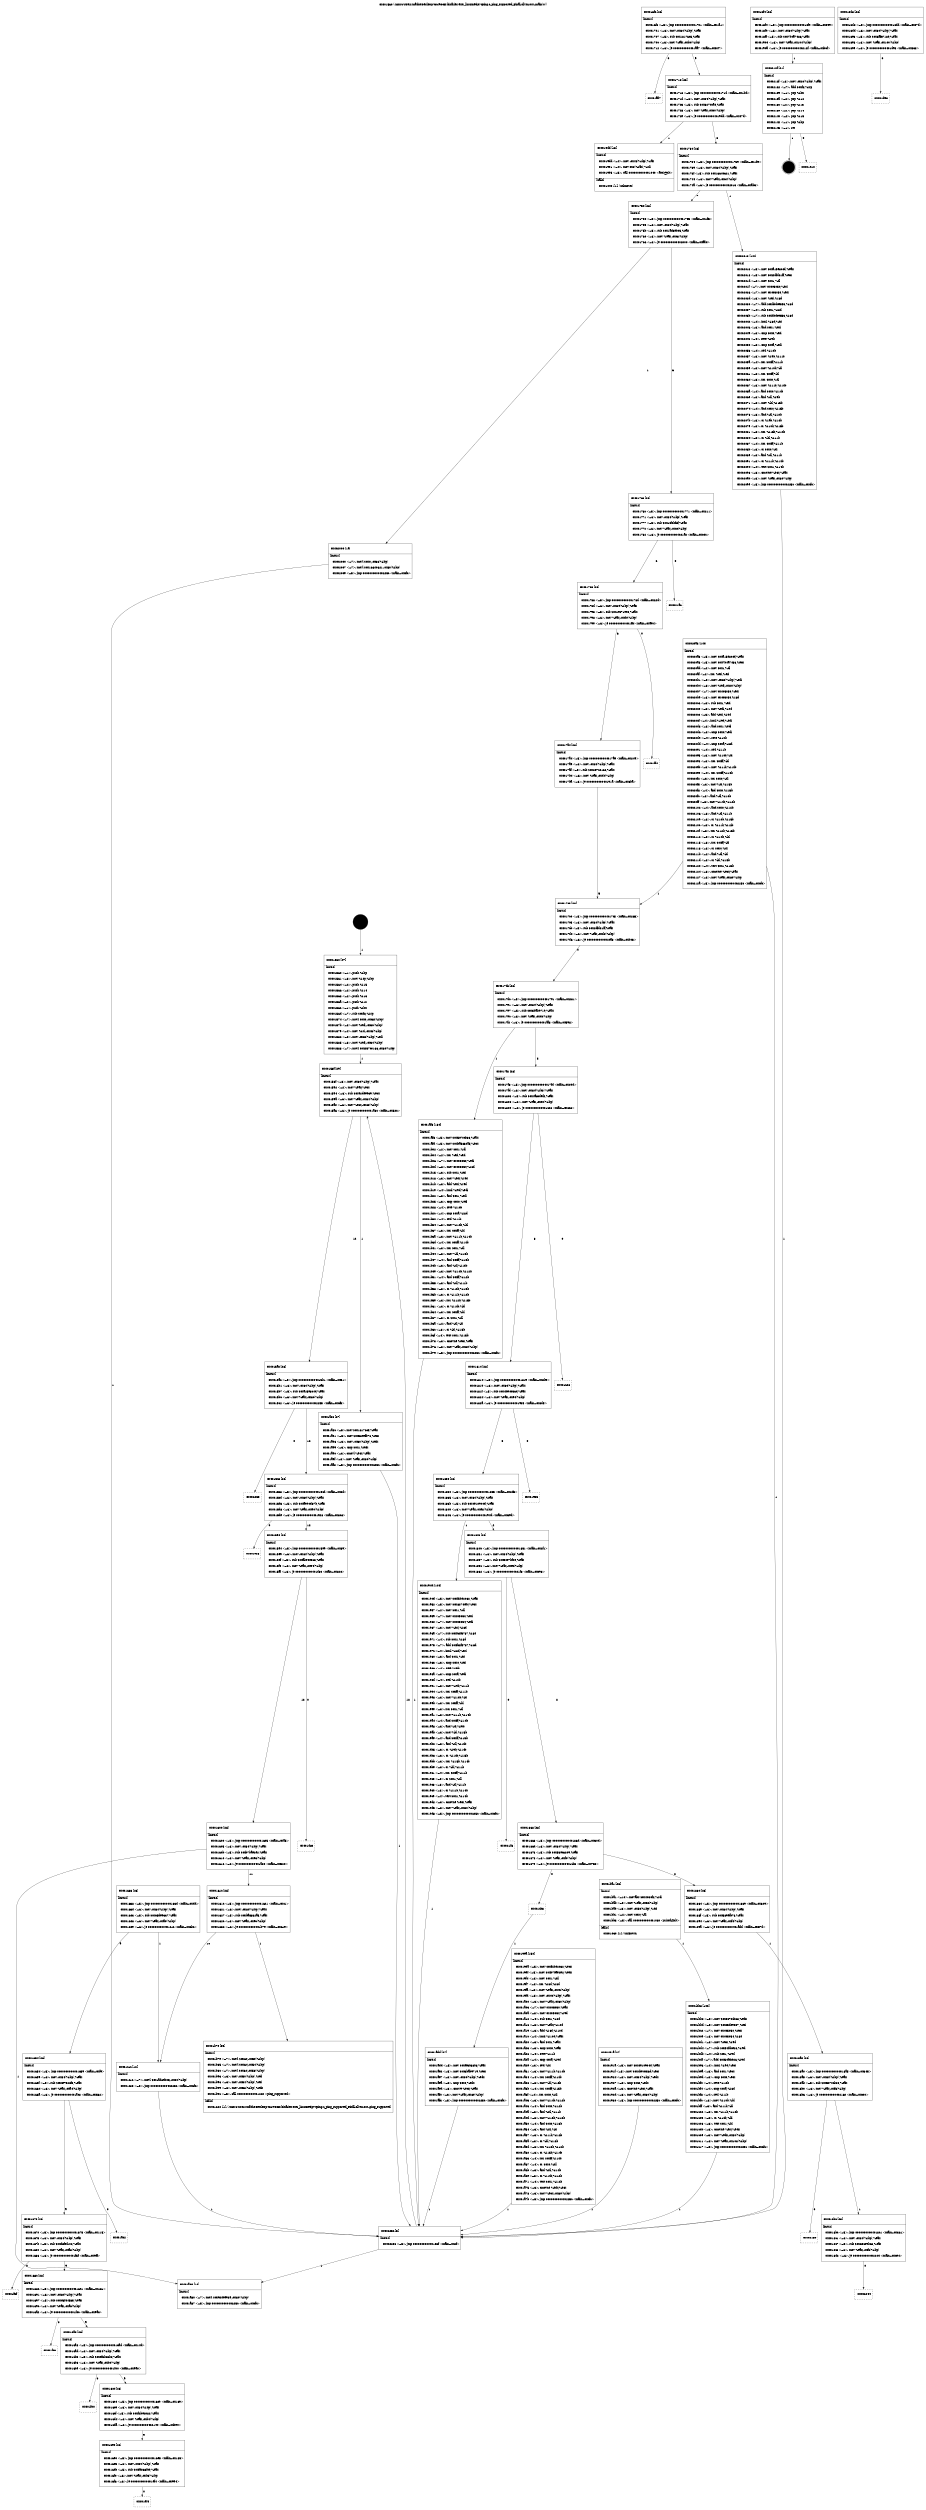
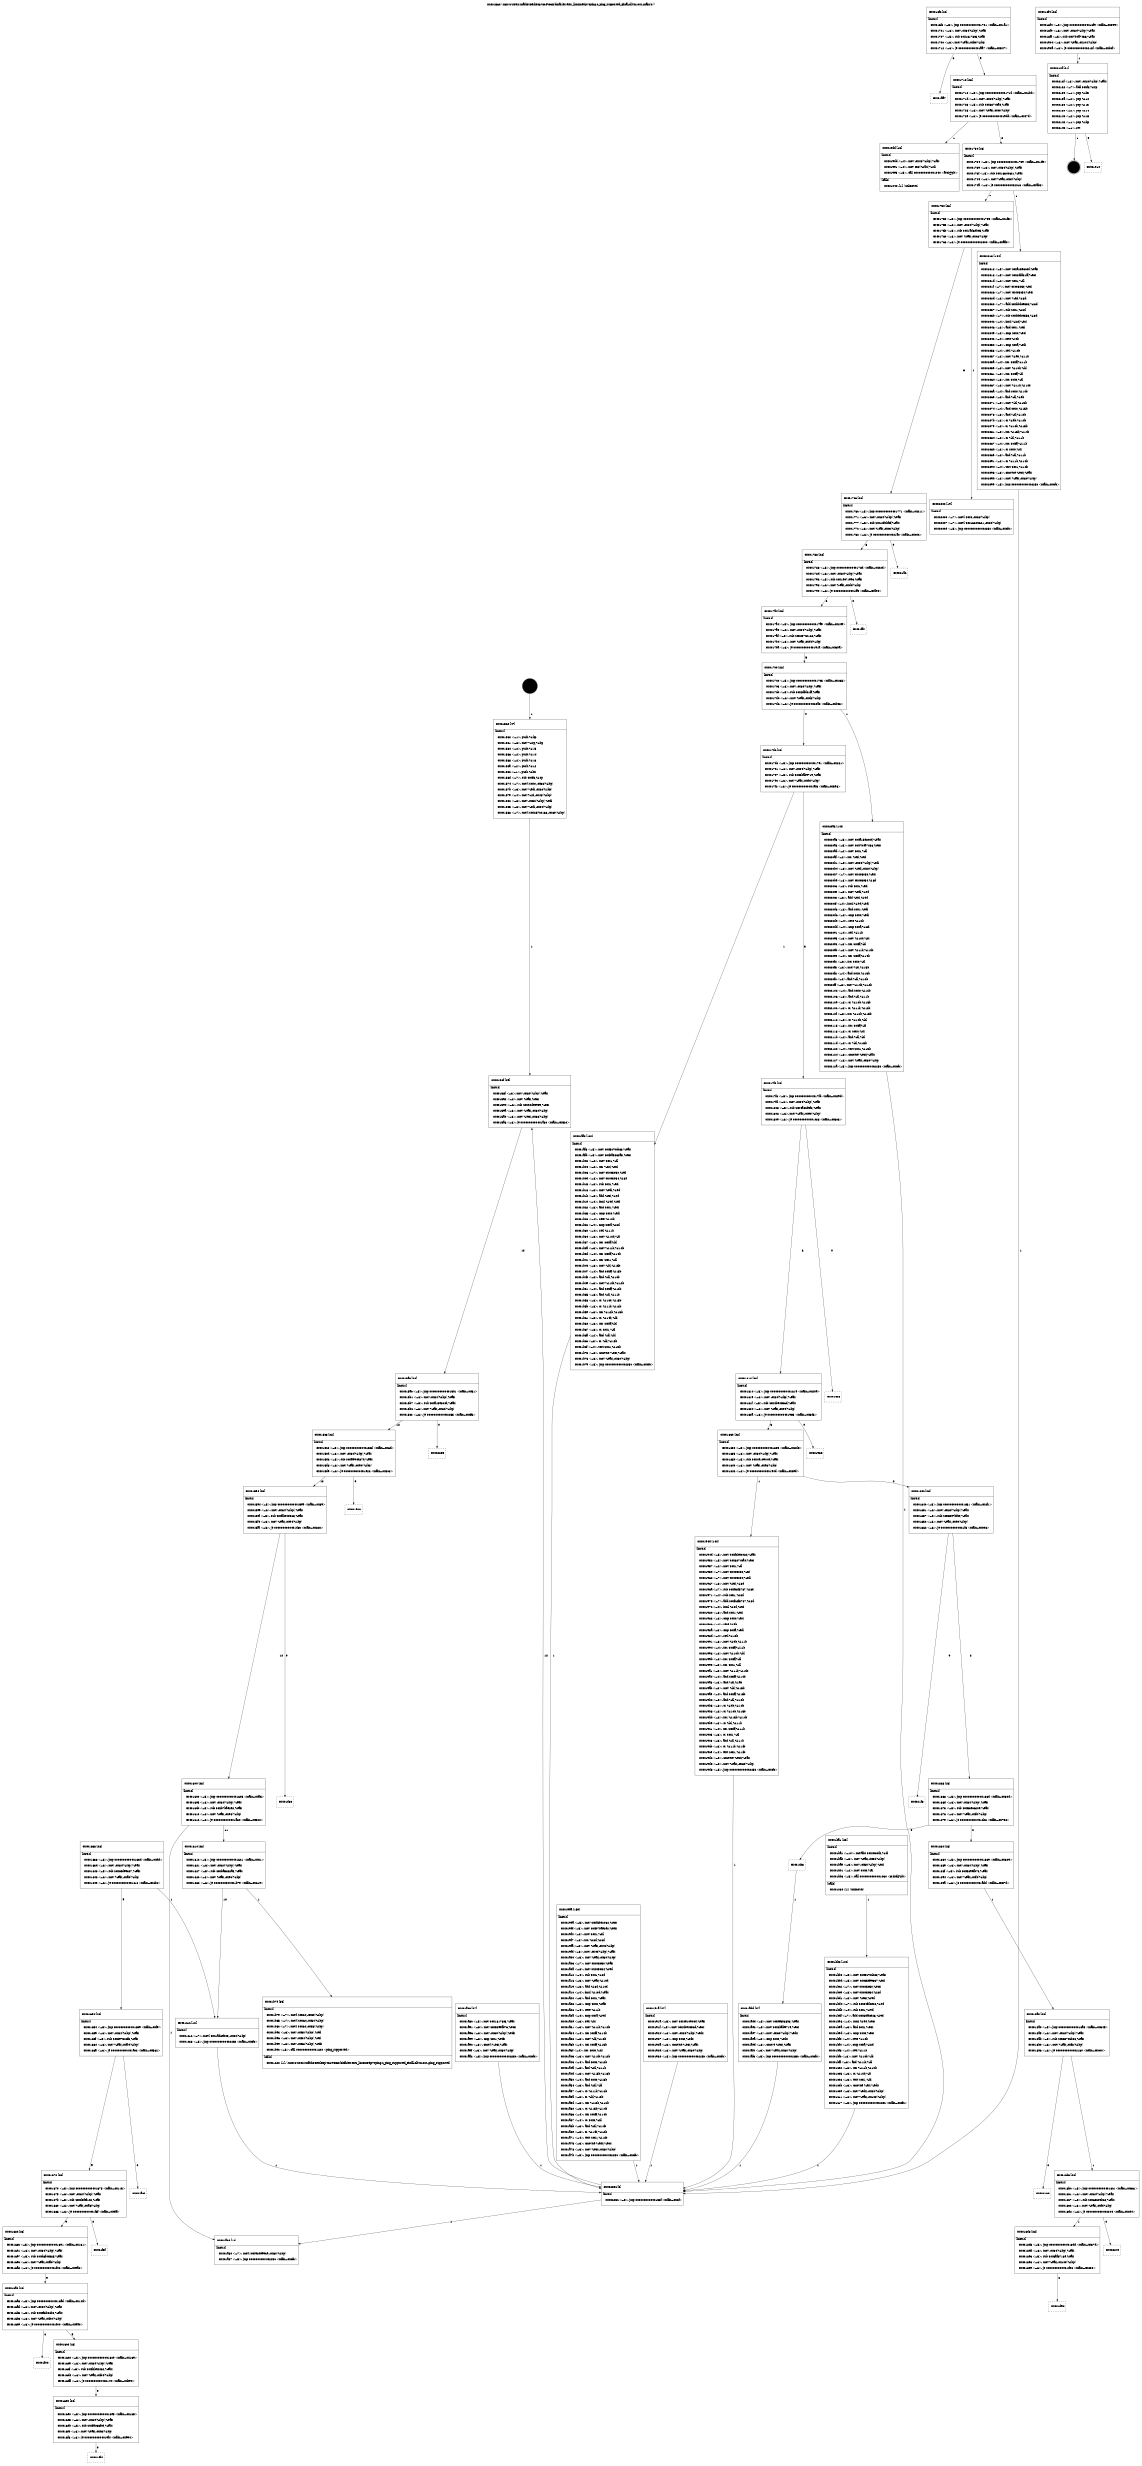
(665, 885) -> (864, 762)
(360, 1263) -> none
(111, 1434) -> none
none -> (1078, 2221)
(49, 2351) -> none
